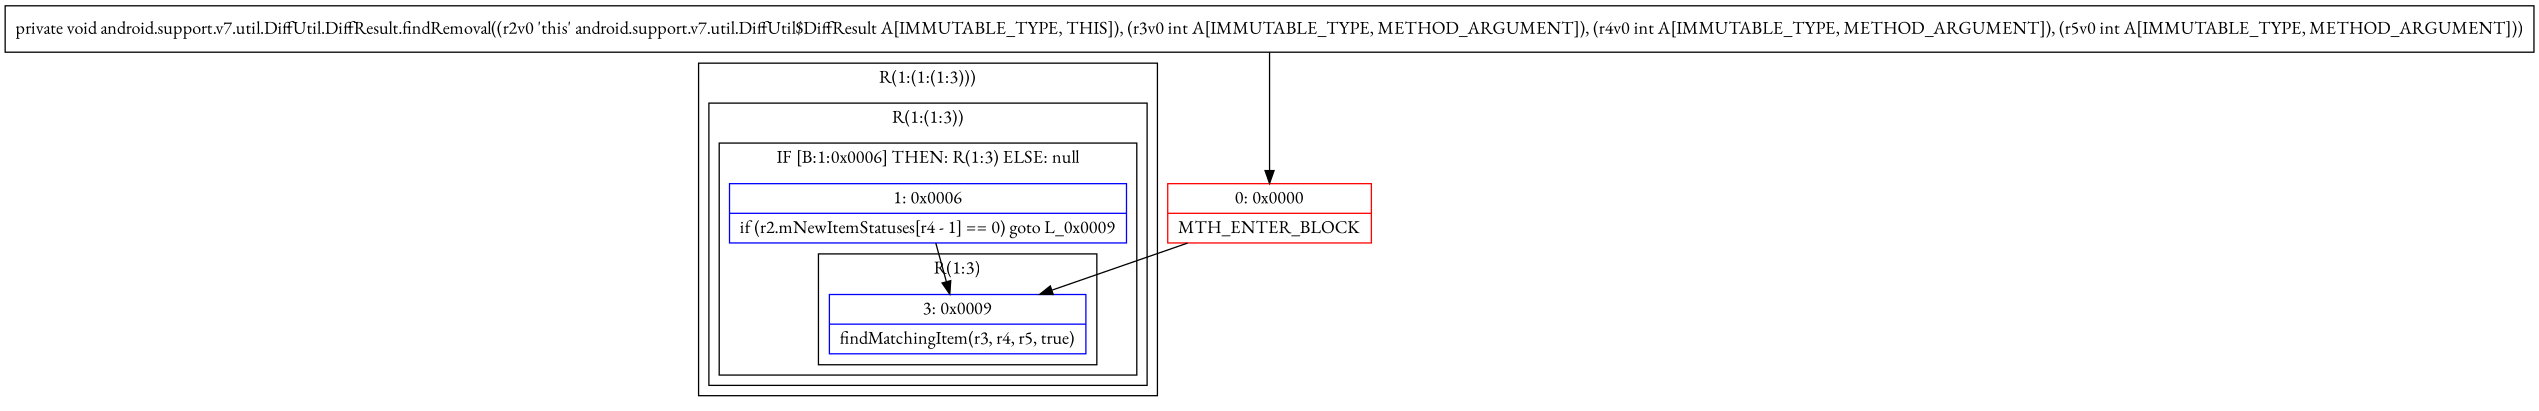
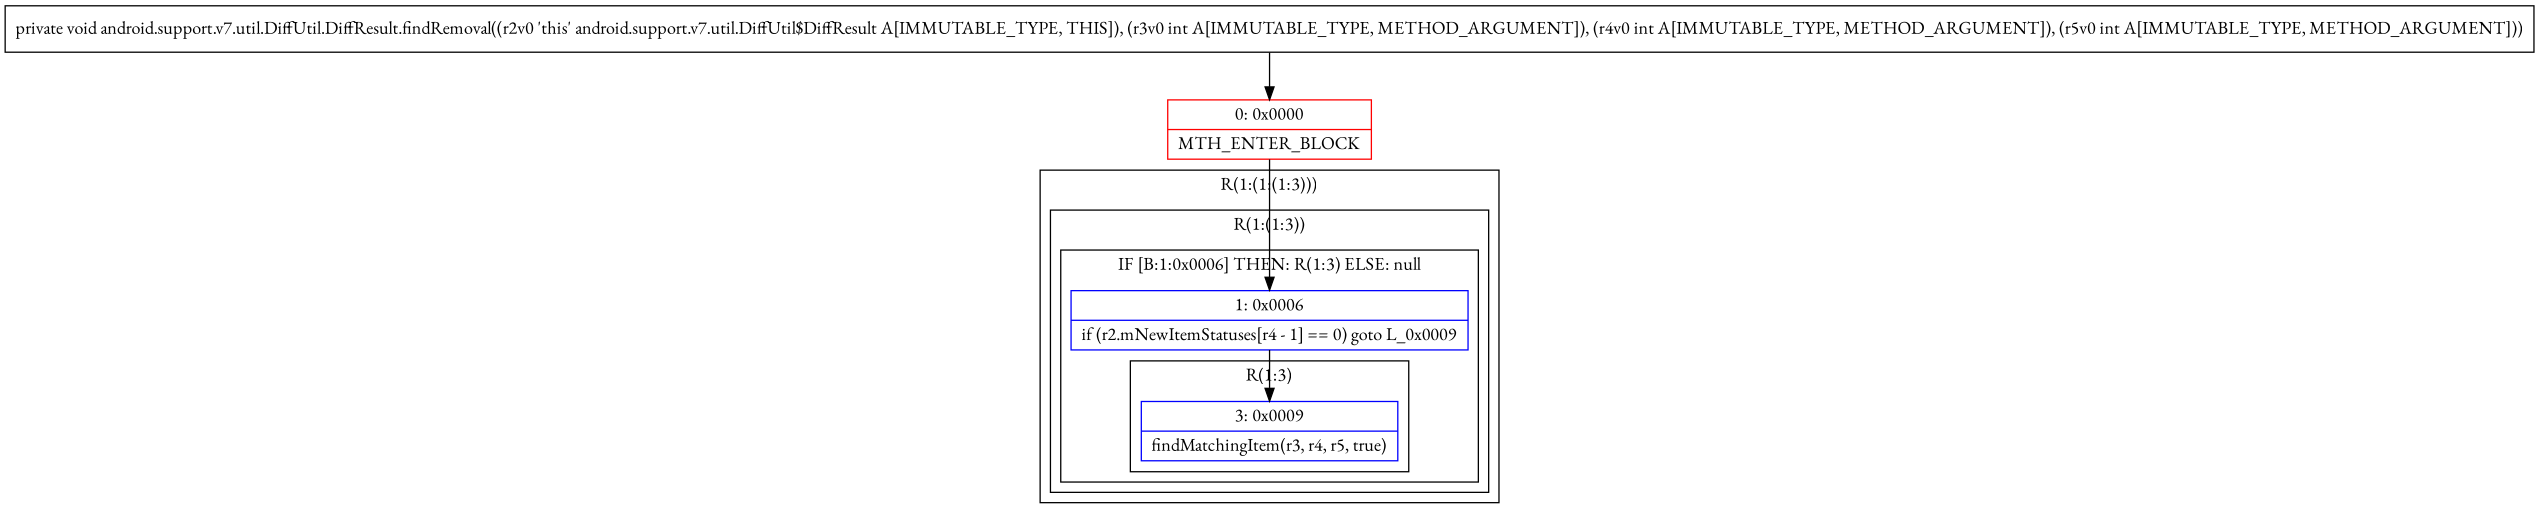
(1120, 267) -> (1270, 218)
